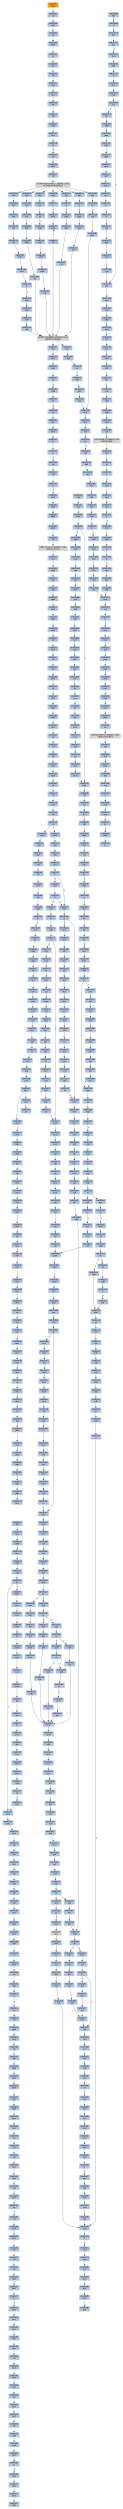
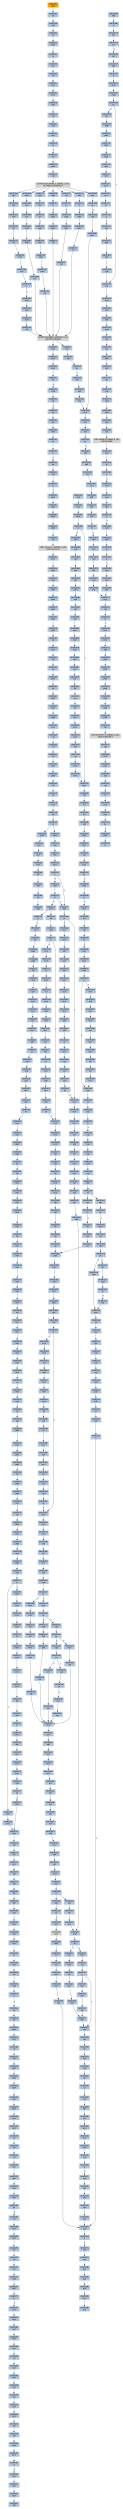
(54, 235) -> (52, 234)
(38, 912) -> (45, 912)
(18, 1104) -> (22, 1116)
none -> (17, 1514)
(13, 1808) -> (16, 1817)
